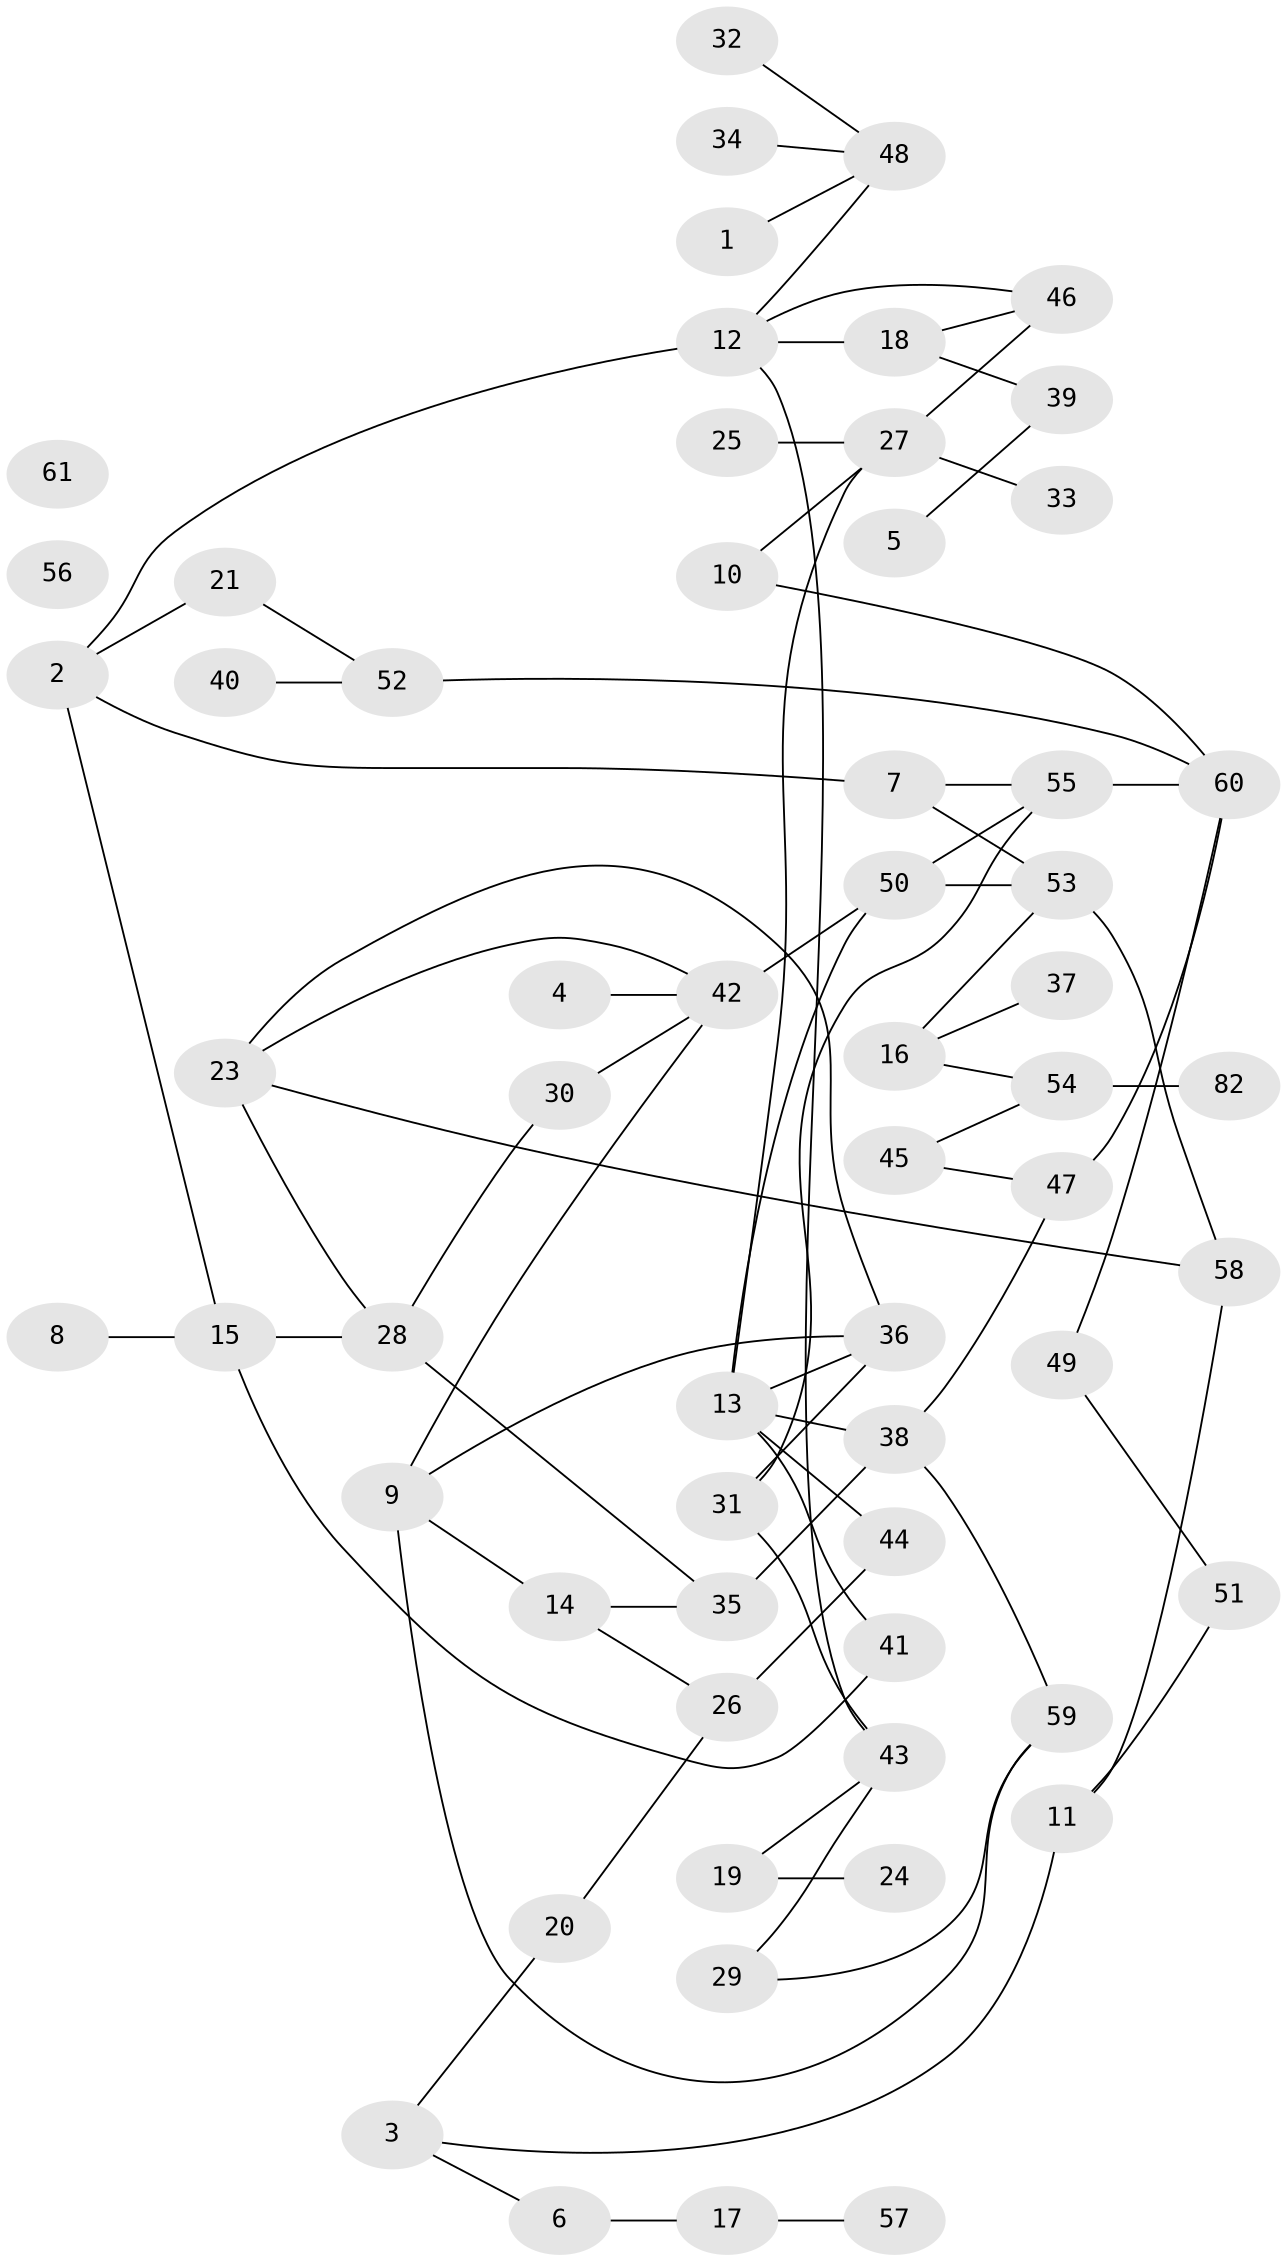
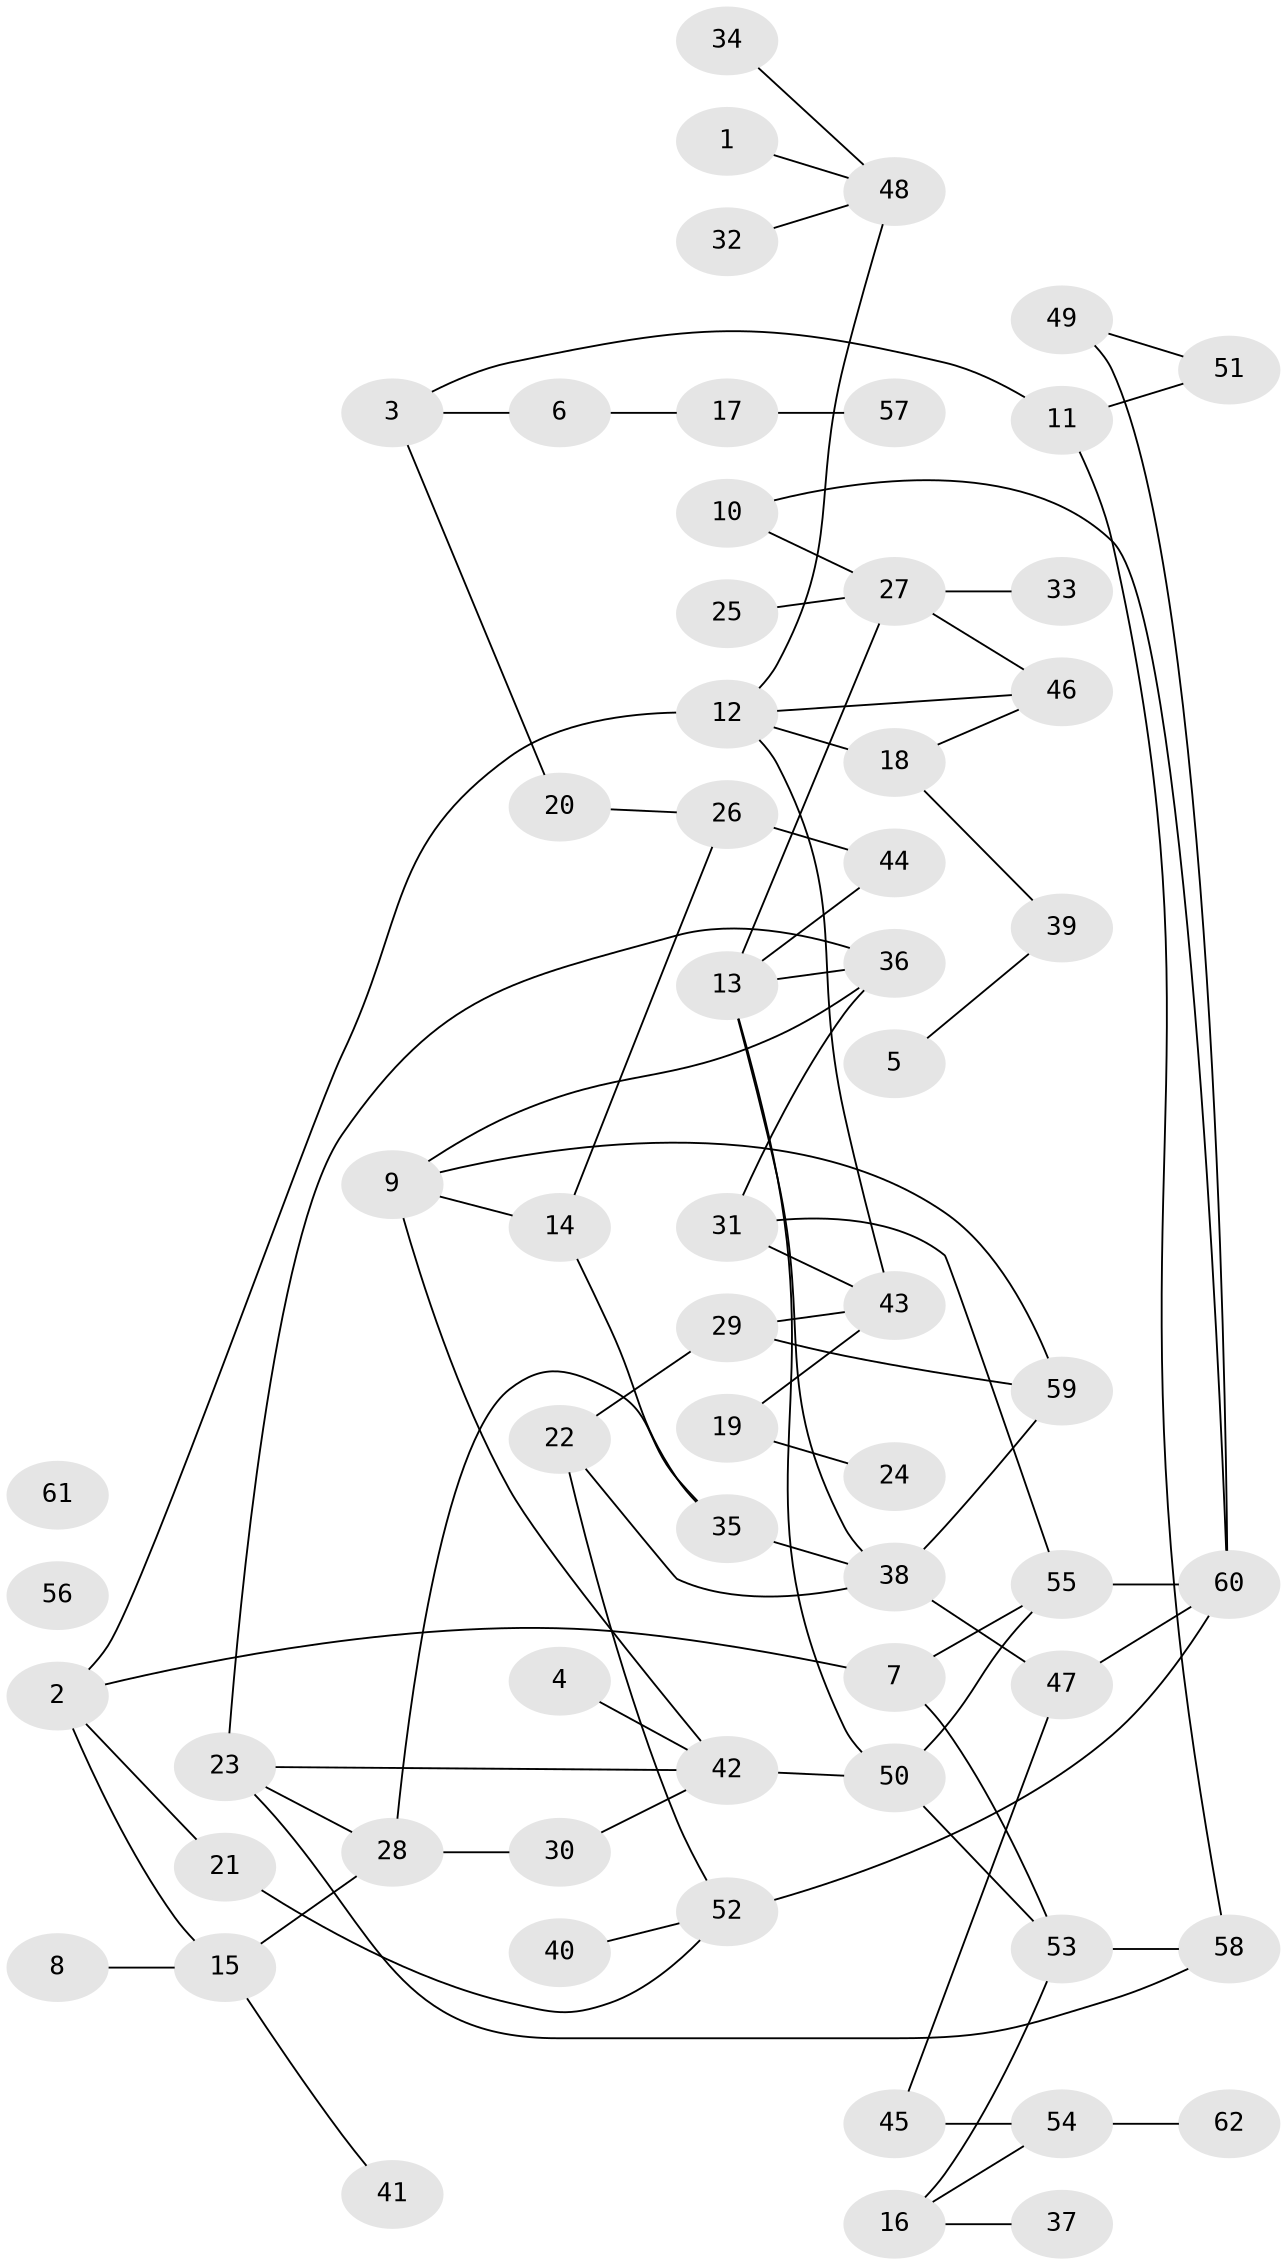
(1229, 1086) -> (1229, 2124)
none -> (560, 1439)
(798, 1491) -> none
